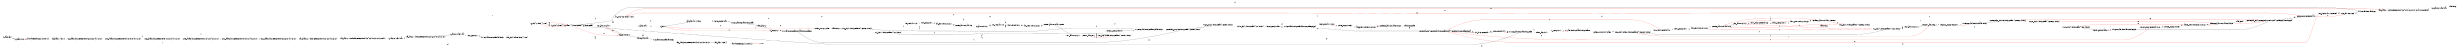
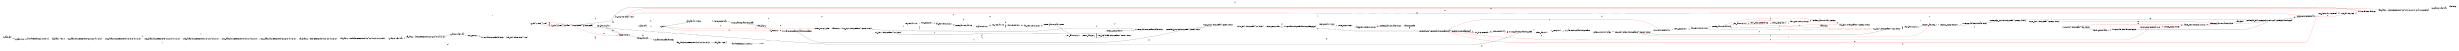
(2240, 22) -> (2240, 22)
